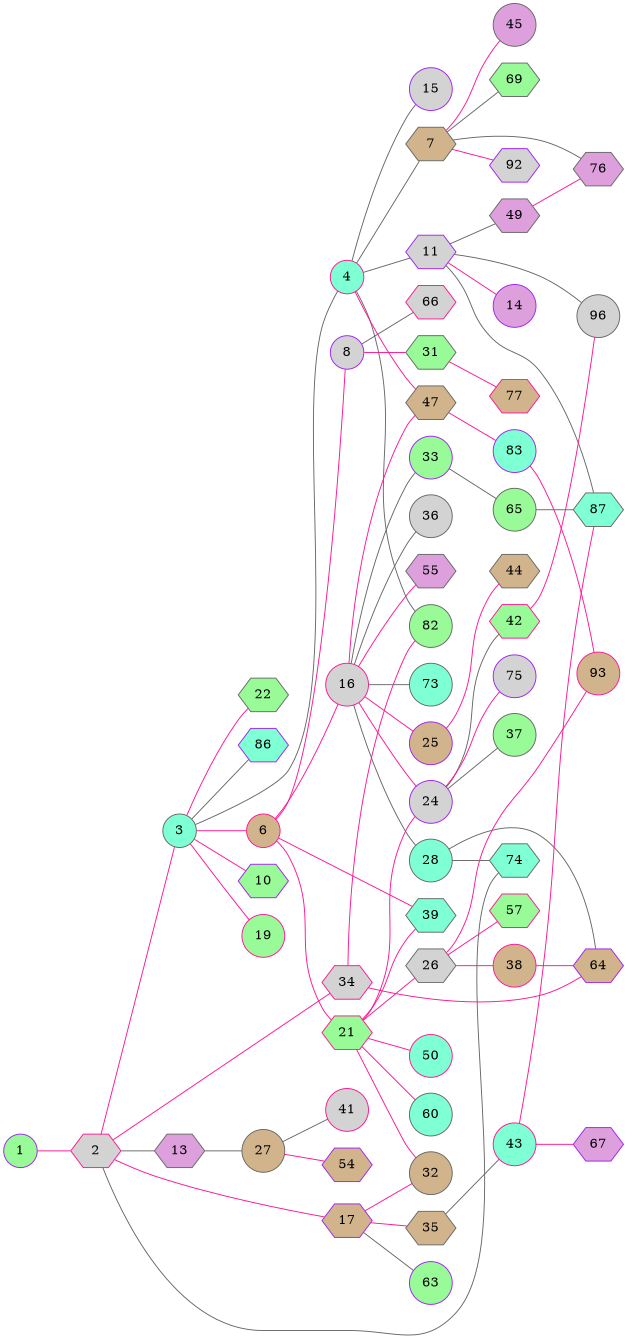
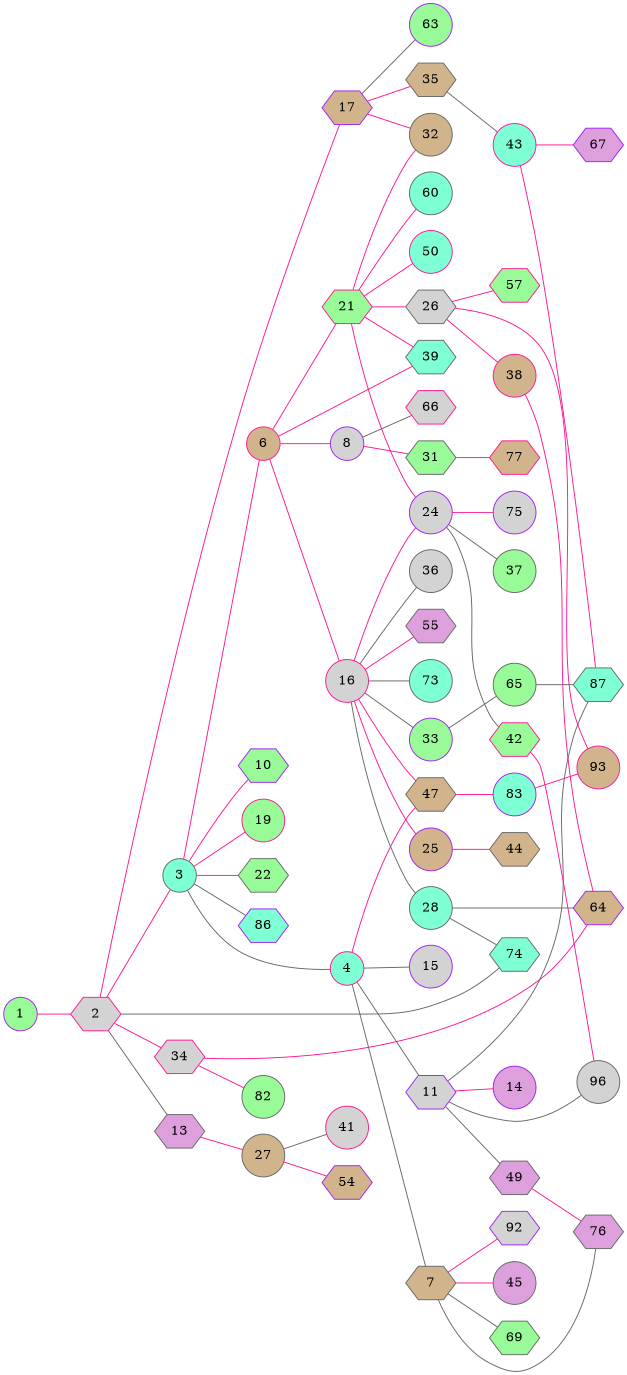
(385, 452) -> none
(224, 1151) -> (222, 1143)
